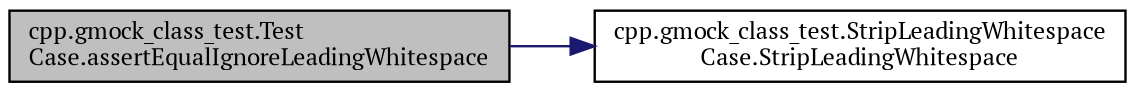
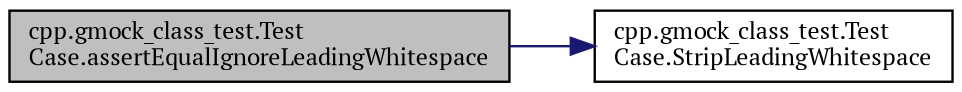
(860, 46) -> (774, 46)
